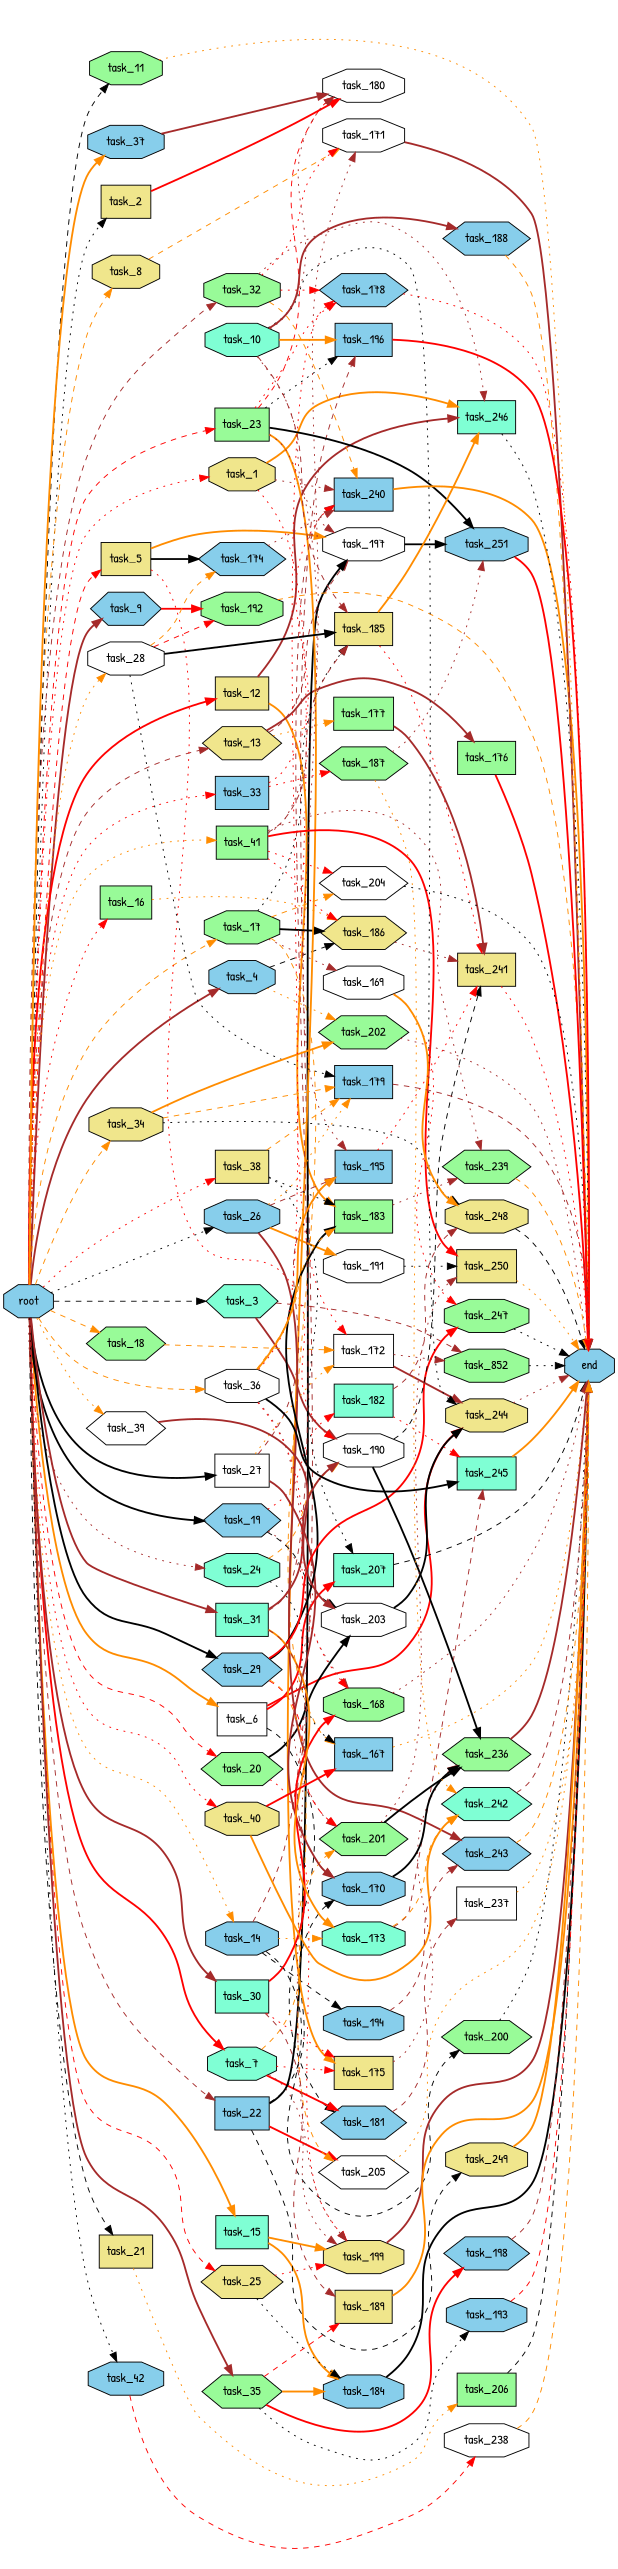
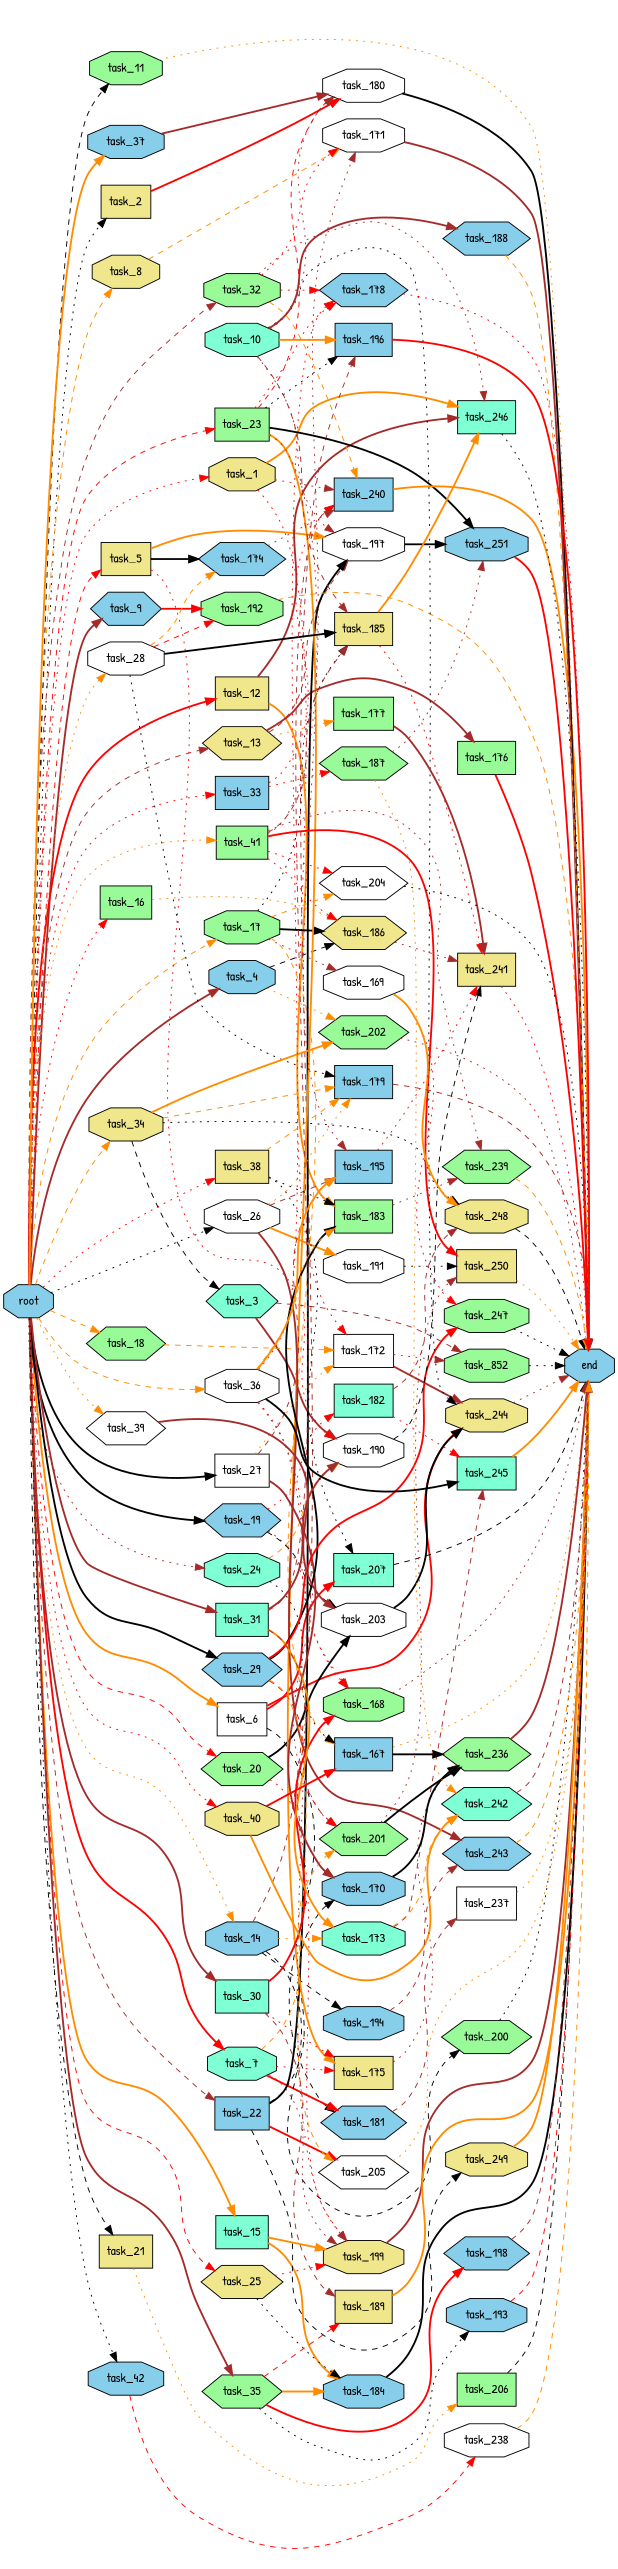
none -> (569, 677)
(242, 1217) -> (242, 1217)
(125, 1301) -> (163, 1217)
(434, 1610) -> (408, 1754)
